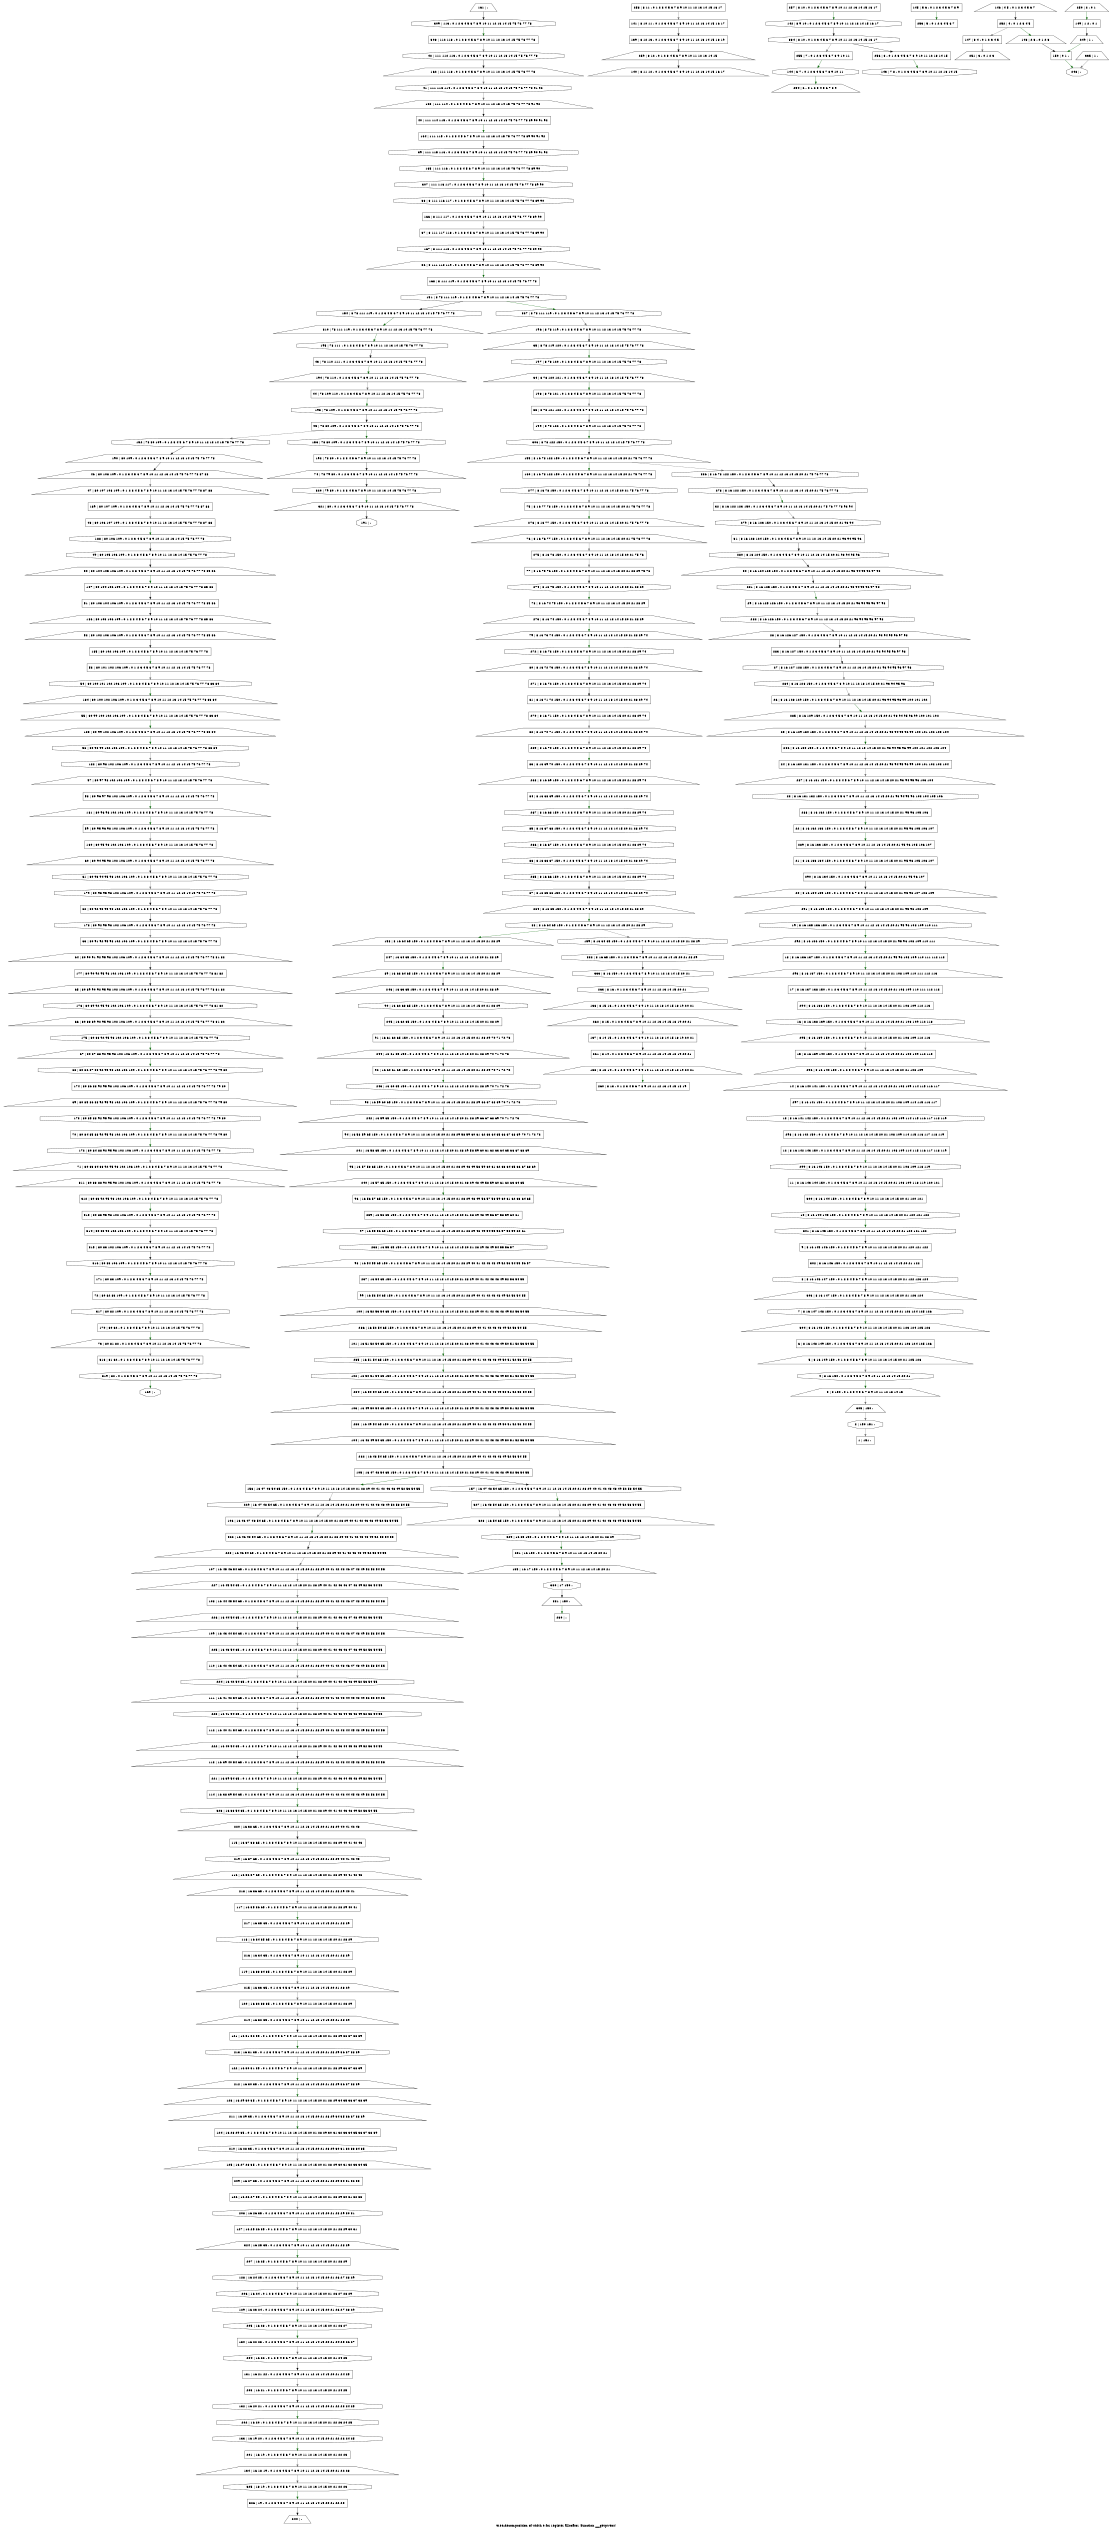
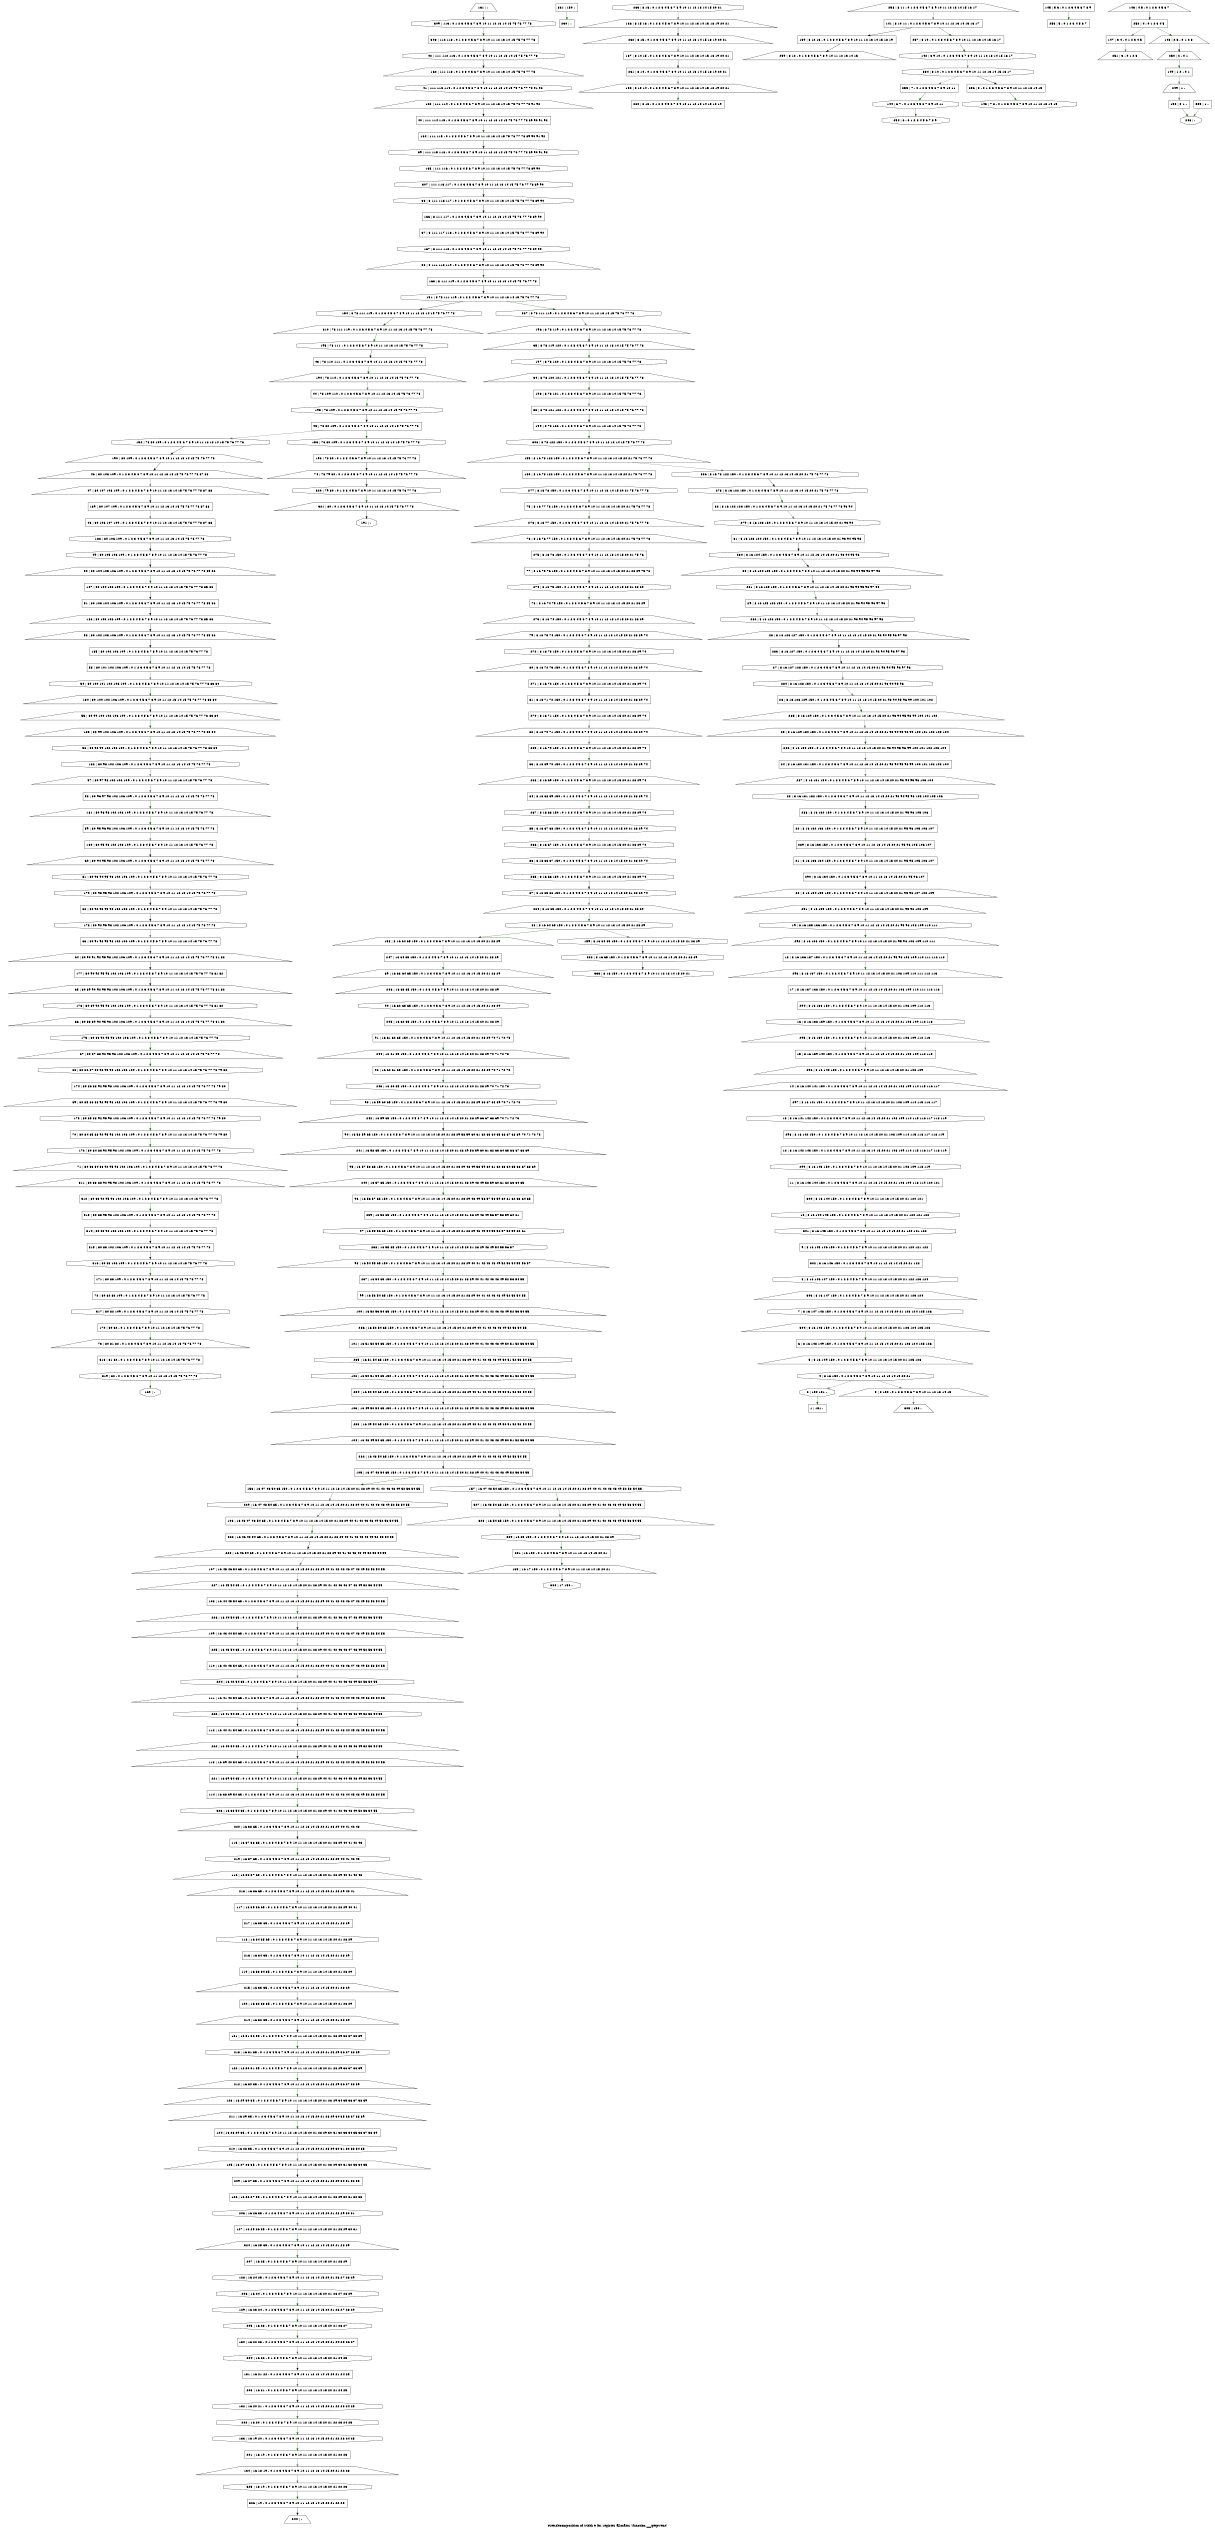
(679, 8) -> (933, 8)
(834, 31) -> (968, 63)
none -> (944, 31)
(1087, 31) -> (1179, 79)
(1048, 47) -> (1179, 47)
(1075, 47) -> (1179, 95)
(1092, 56) -> (1203, 104)
(679, 72) -> none
(816, 88) -> (916, 120)
(643, 981) -> none
(865, 1383) -> (888, 1384)
(865, 1415) -> (842, 1384)
(865, 1431) -> (817, 1399)
(562, 1592) -> none
(562, 1602) -> (567, 8)
